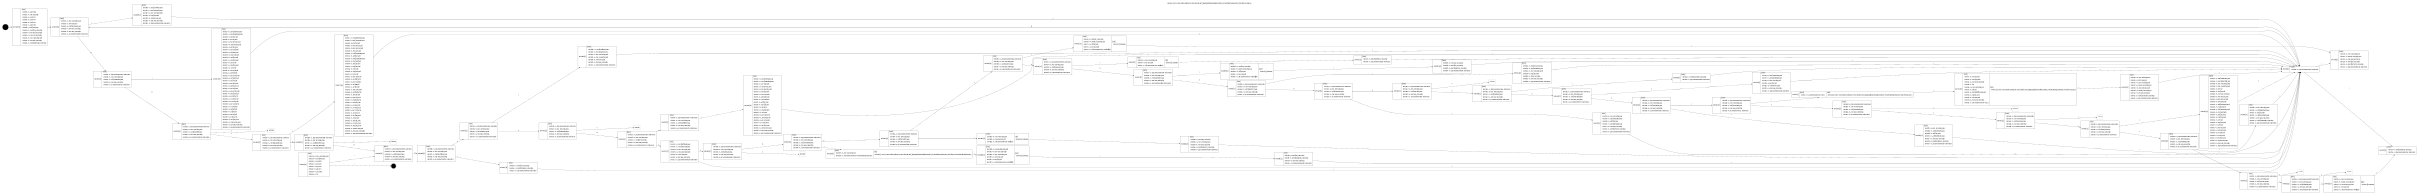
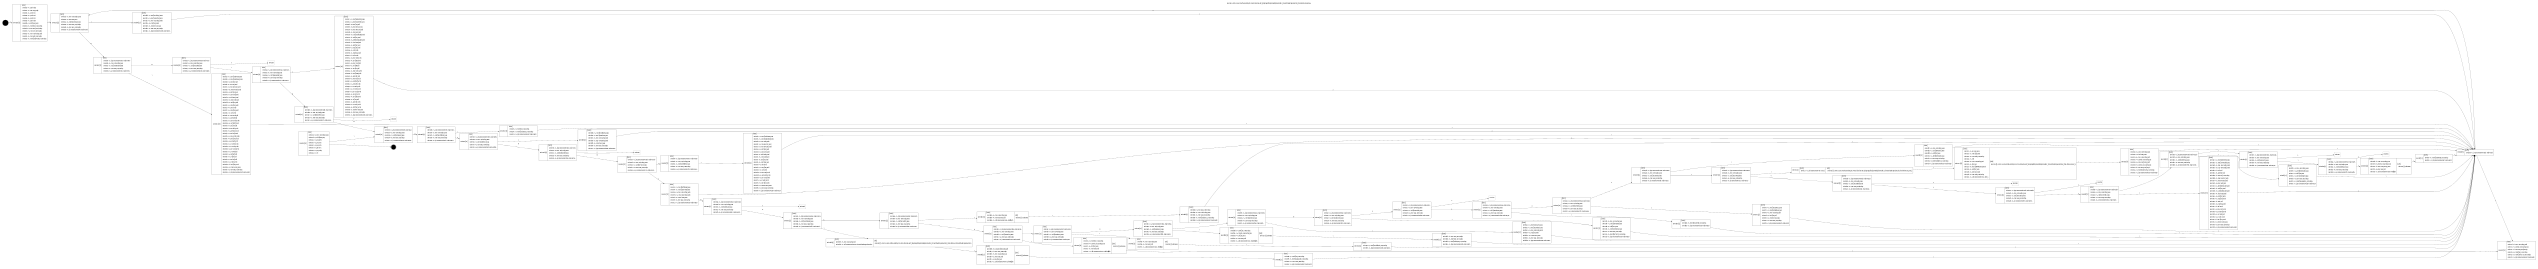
(2348, 109) -> (2454, 155)
